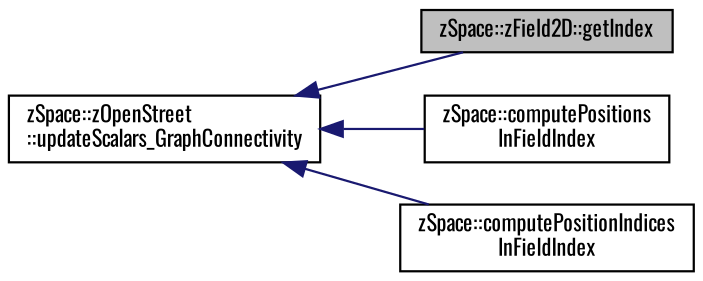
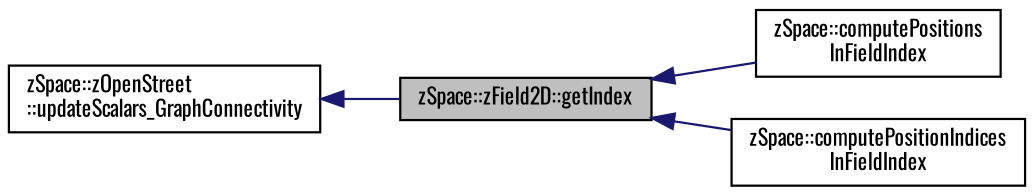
(384, 129) -> (715, 69)
(367, 187) -> (703, 126)
